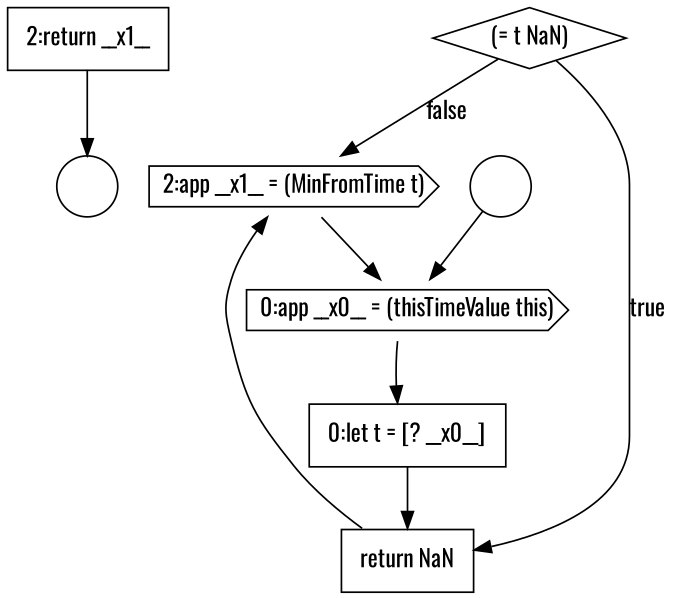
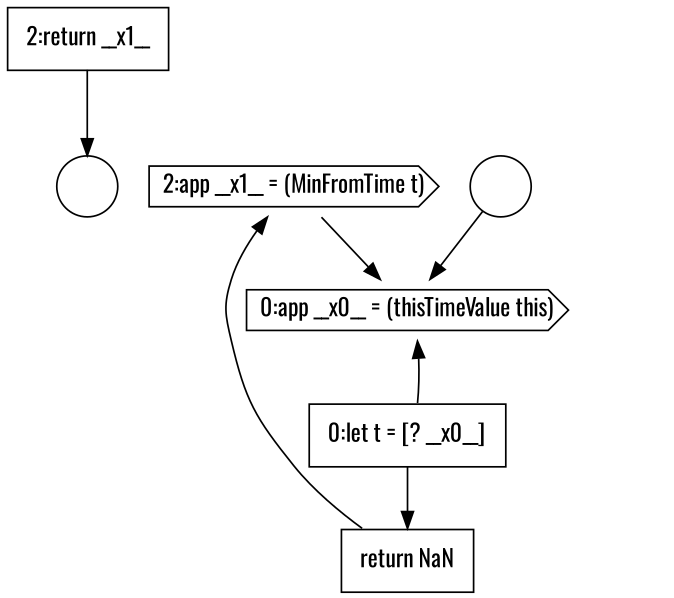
(530, 38) -> none
(396, 364) -> (419, 381)
